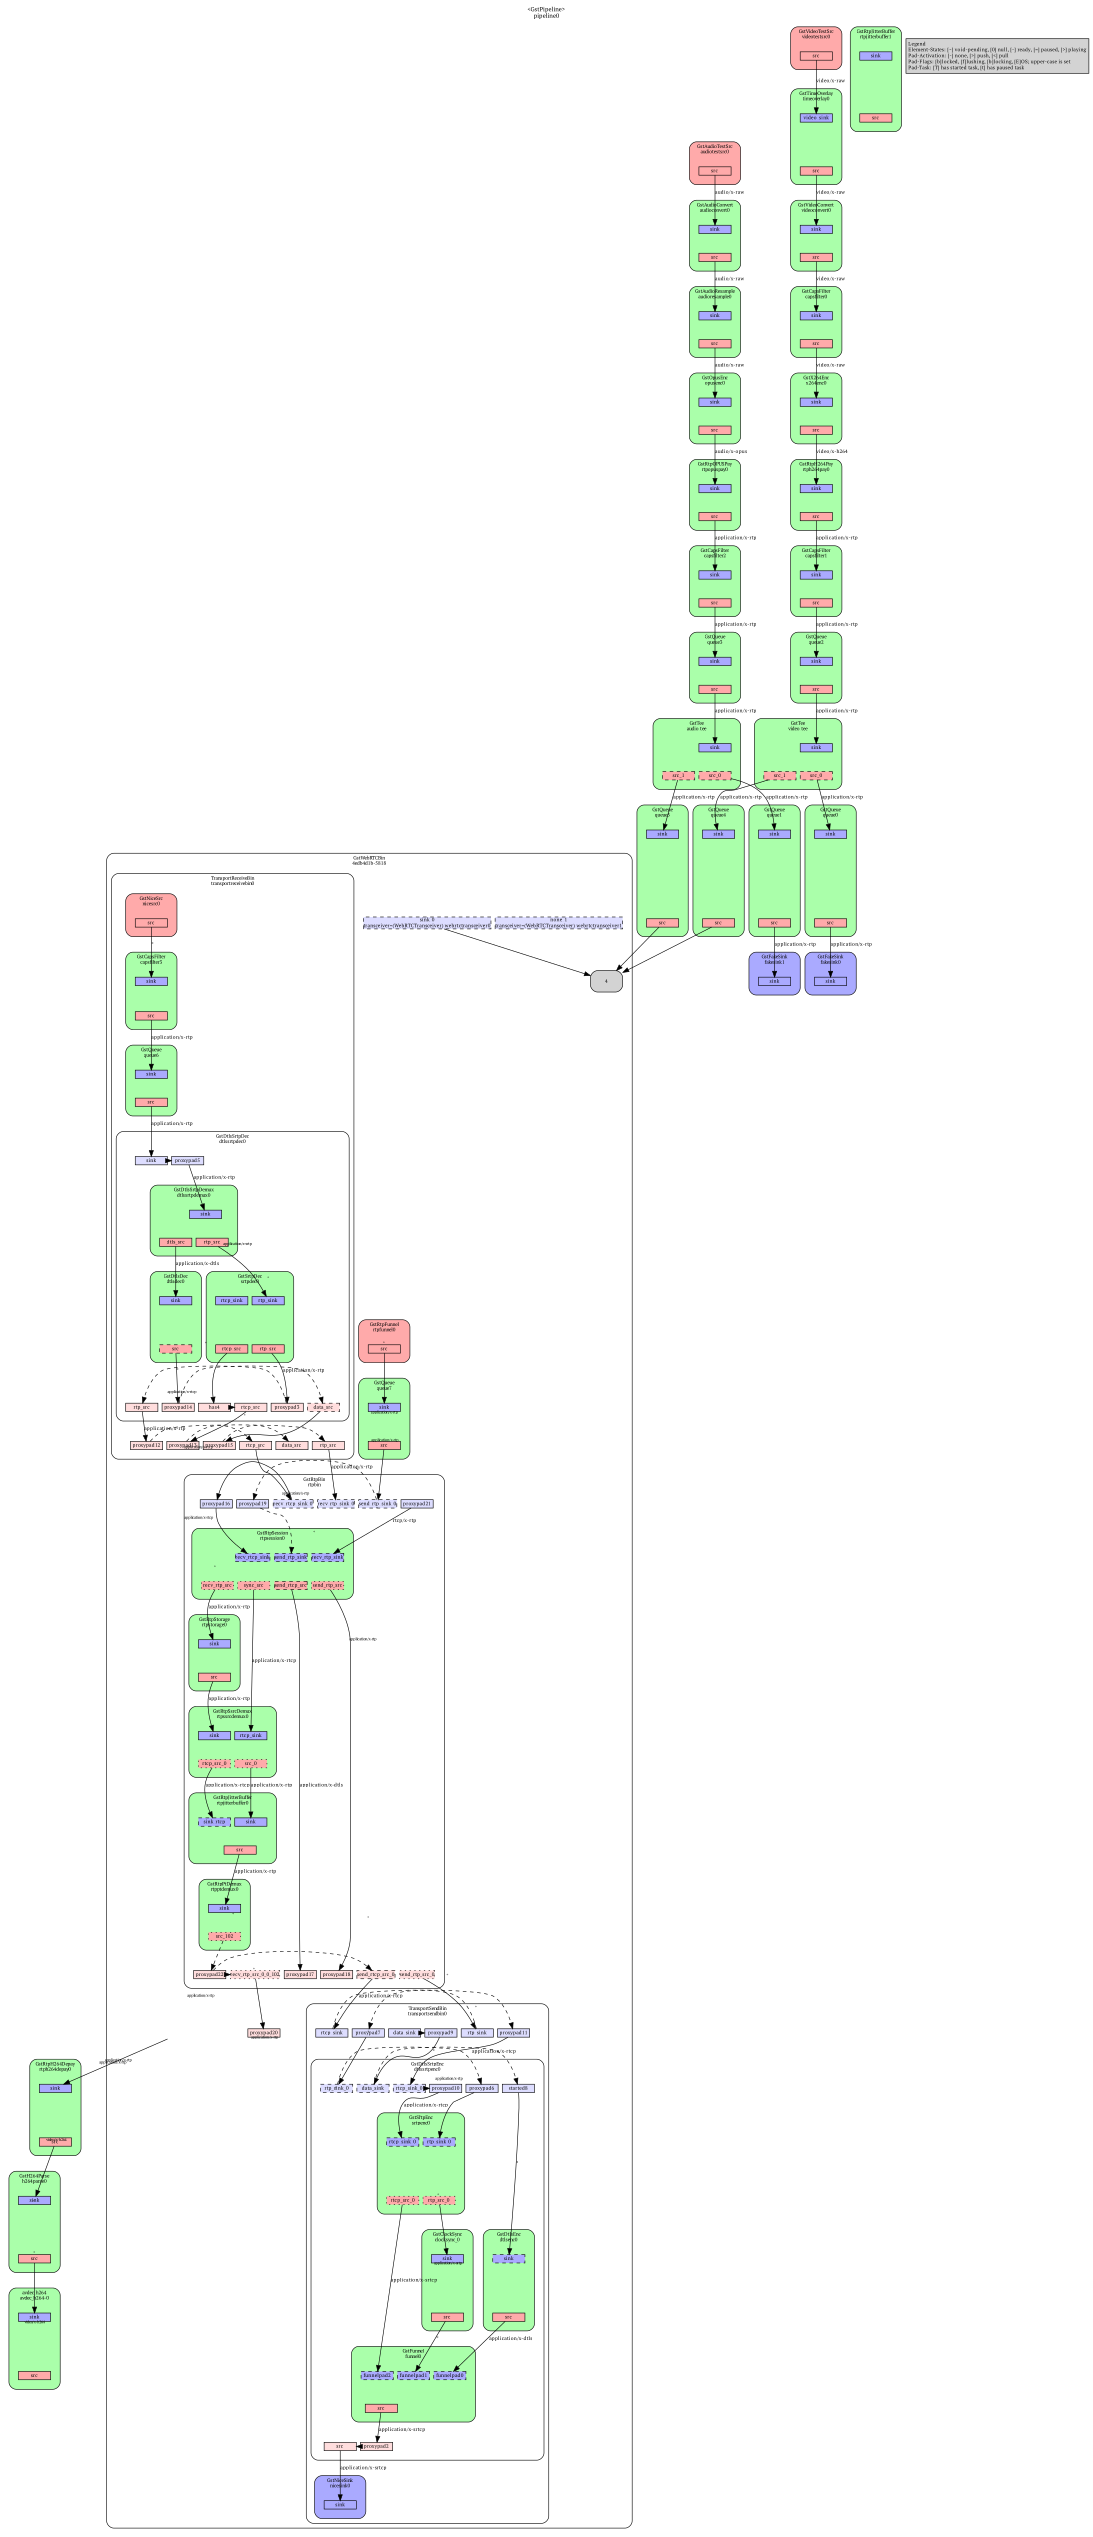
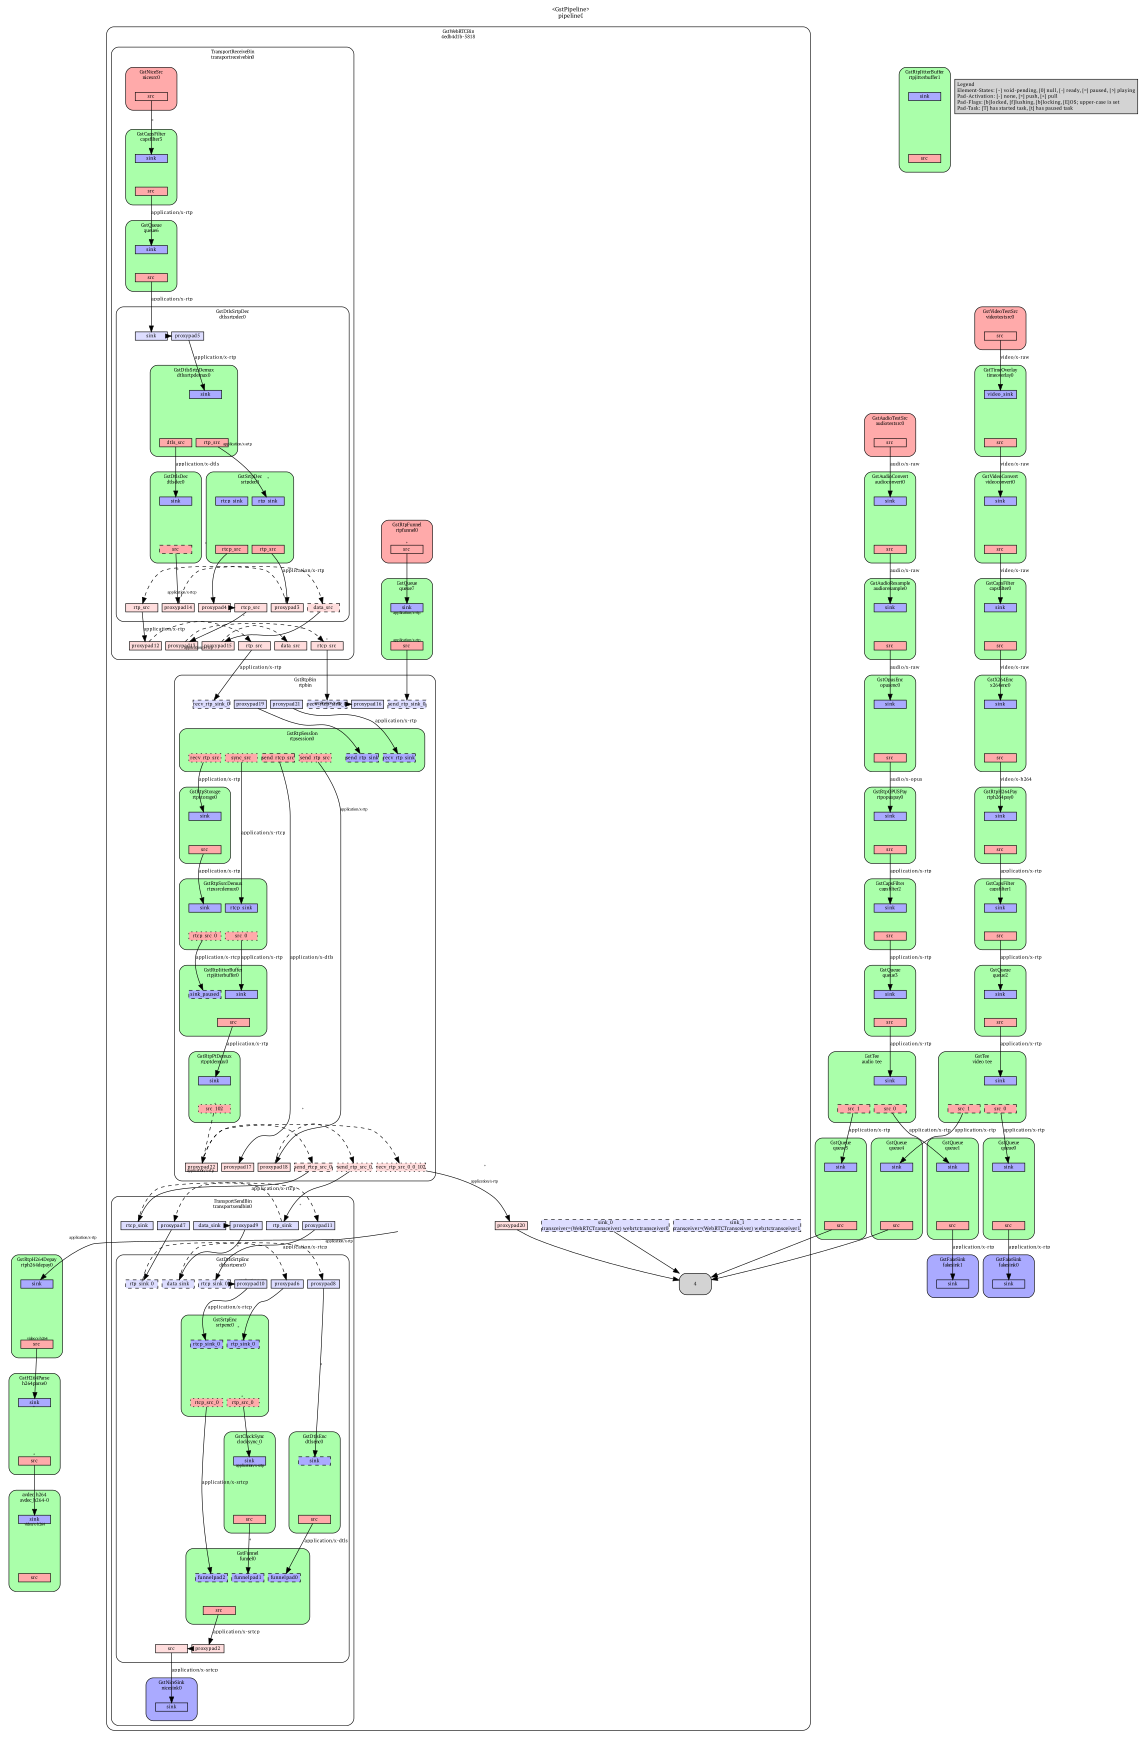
(559, 923) -> (737, 1226)
none -> (298, 1129)
none -> (594, 1259)
(214, 1407) -> (214, 608)
(341, 1463) -> none
(264, 1465) -> (347, 704)
(286, 1520) -> (313, 725)
(405, 1521) -> (396, 721)
(253, 1558) -> none
(214, 1822) -> (205, 994)
(226, 1975) -> (296, 1124)
(518, 2088) -> (324, 1284)
